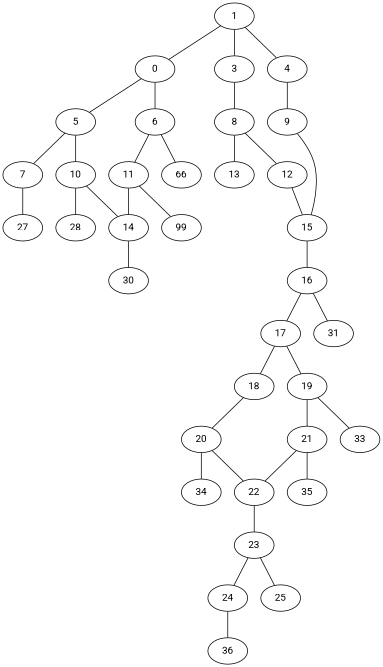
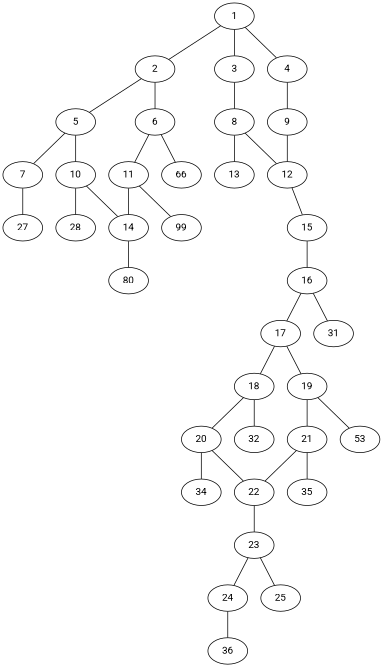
(155, 69) -> (155, 69)
(316, 172) -> (287, 148)
(129, 281) -> (129, 281)
none -> (254, 439)
(360, 439) -> (360, 439)
